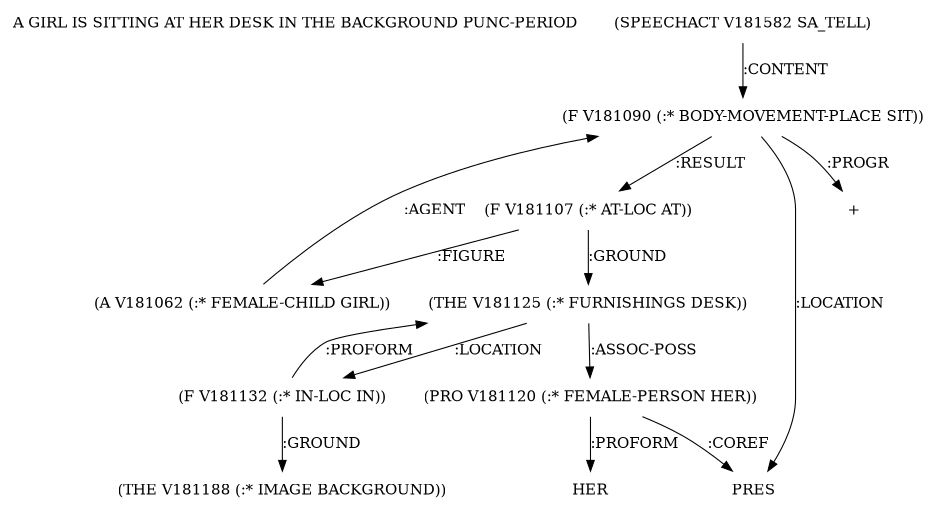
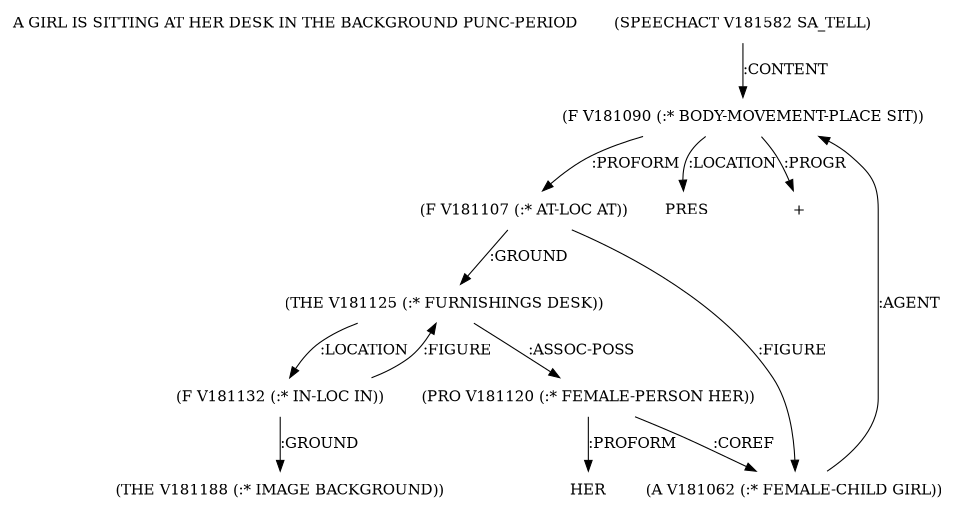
(710, 164) -> (636, 164)
(369, 351) -> (457, 351)
(685, 437) -> (691, 441)
